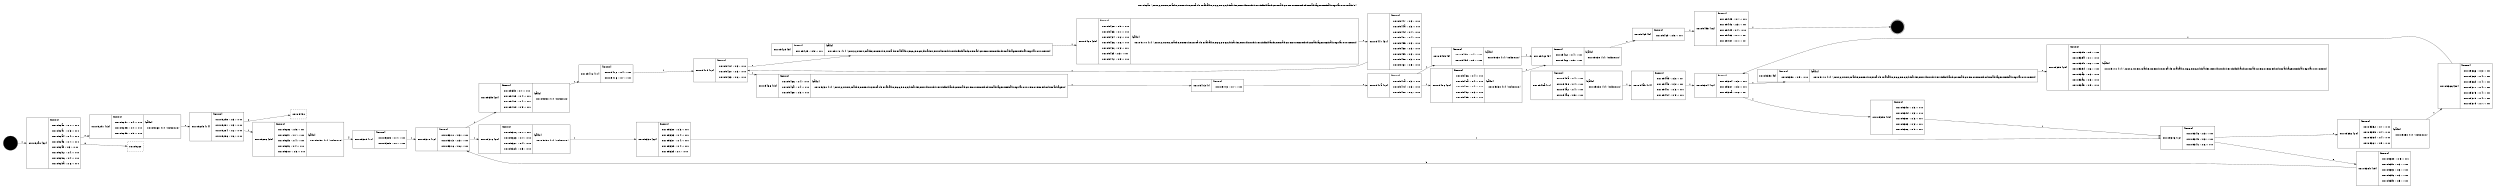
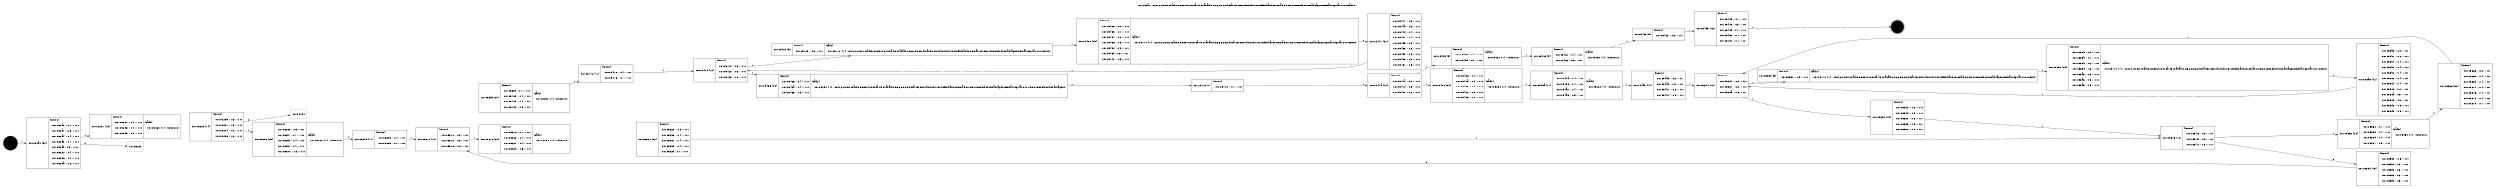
(1533, 69) -> (1526, 85)
none -> (2383, 80)
(480, 120) -> none
(184, 127) -> none
(602, 139) -> none
